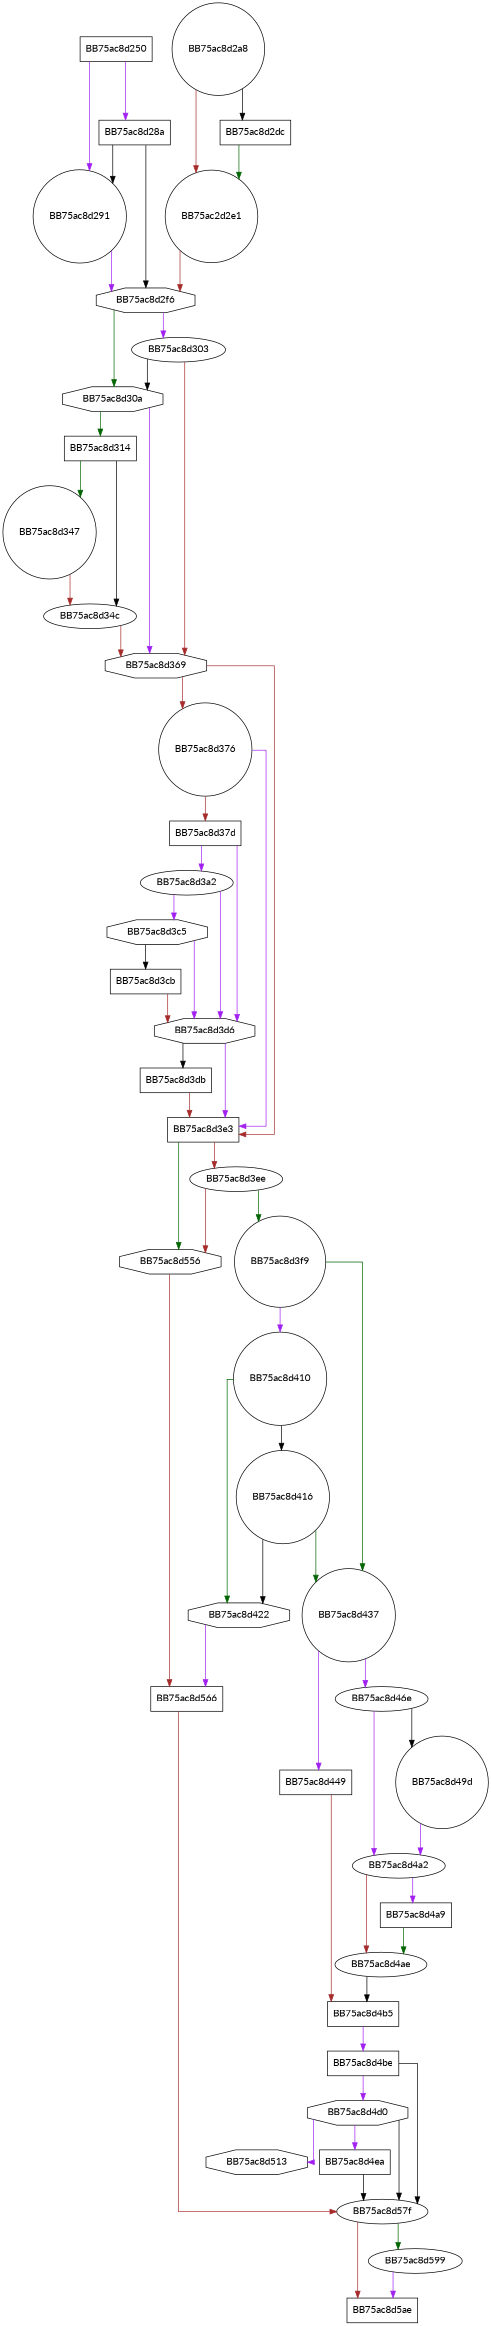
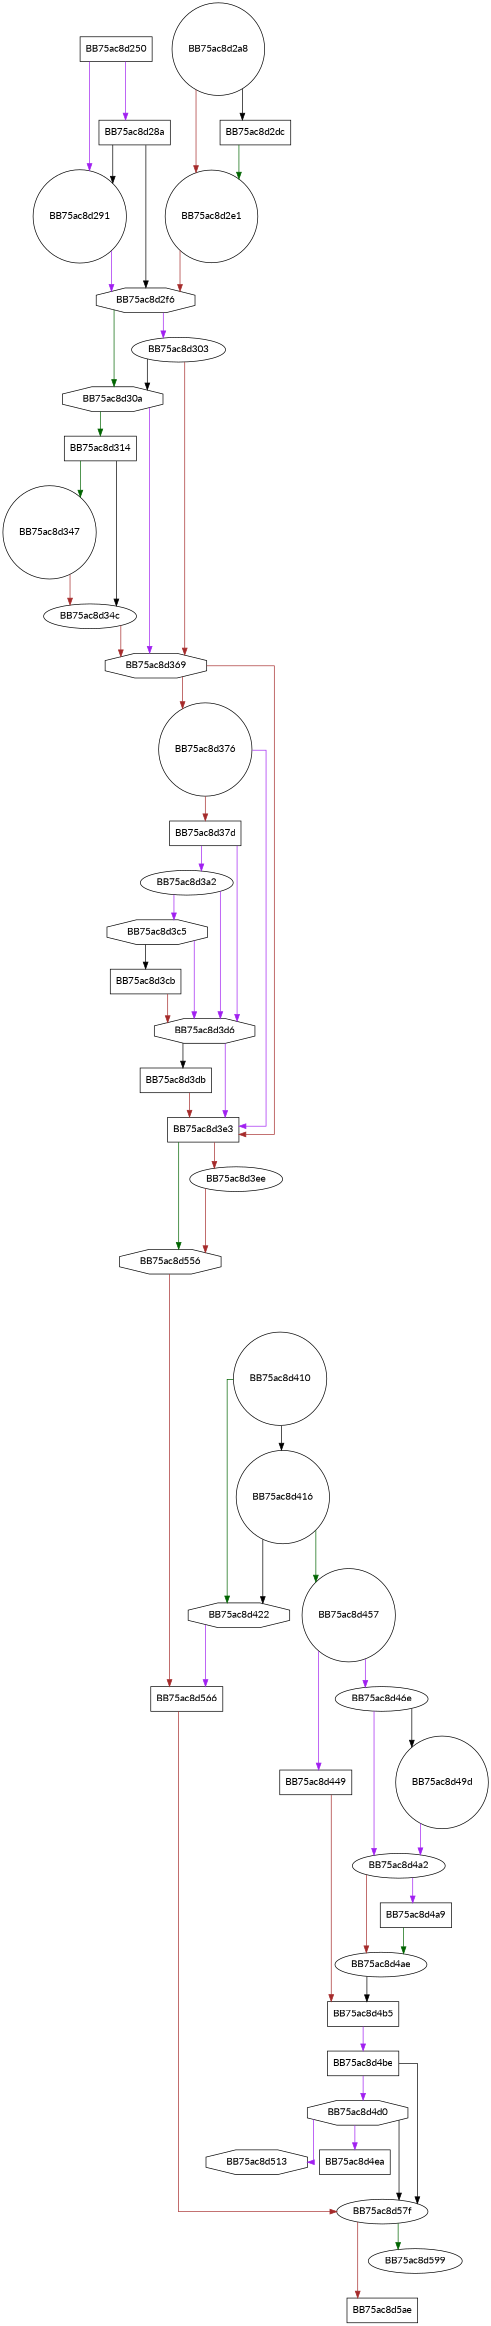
(211, 216) -> (211, 216)
(280, 1262) -> none
(349, 1615) -> (349, 1615)
(364, 2184) -> none
(393, 2282) -> none
